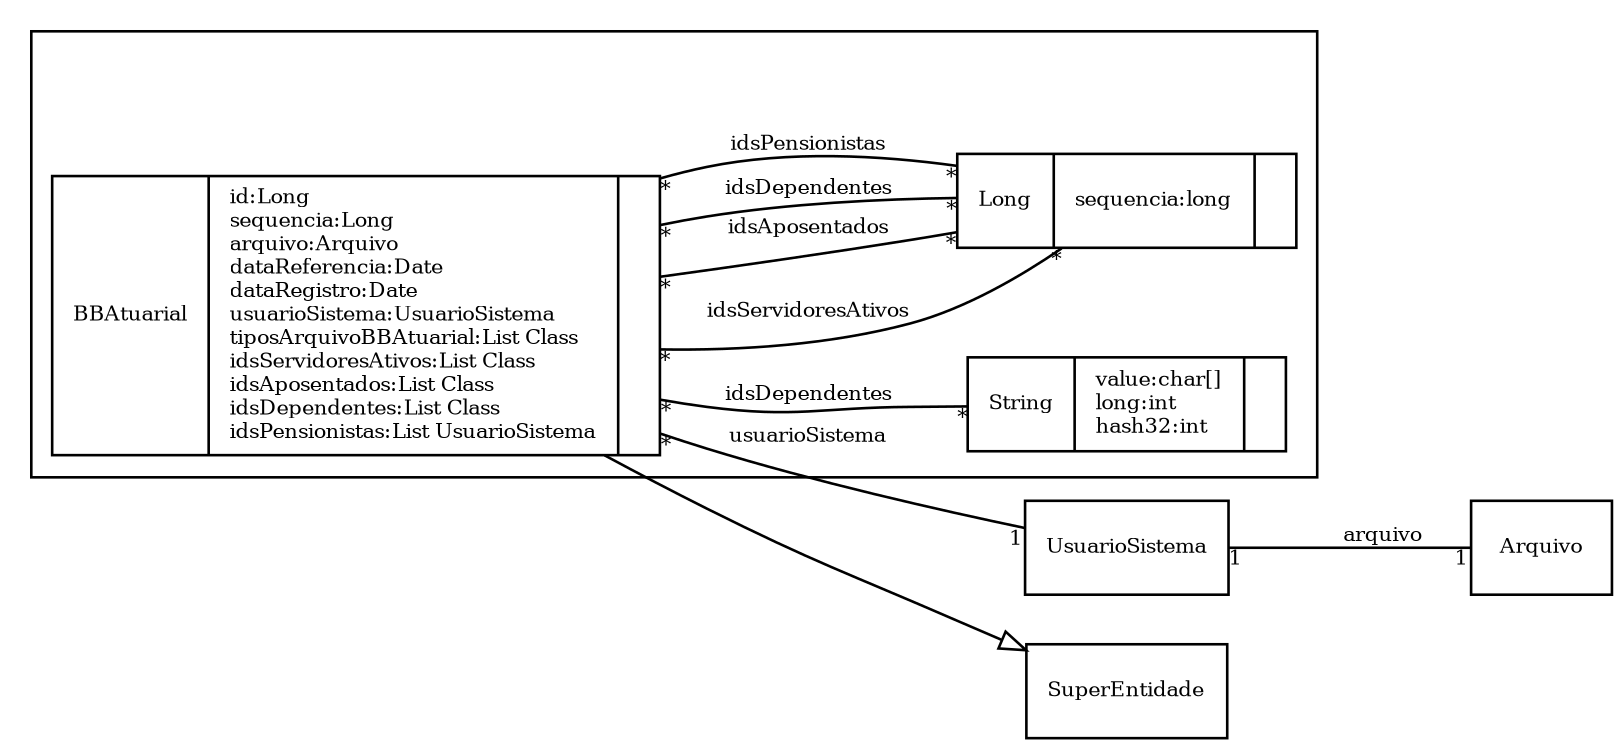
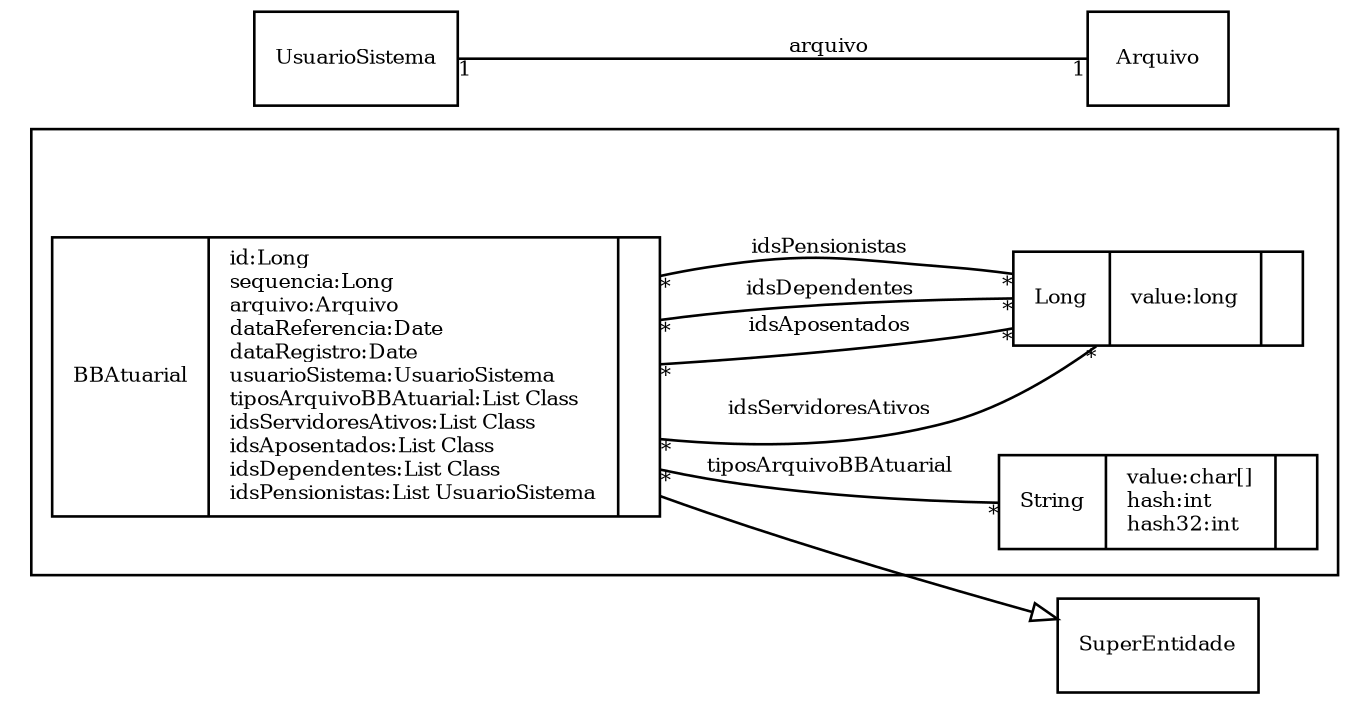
(1154, 200) -> (1185, 297)
(809, 395) -> (829, 467)
(1136, 403) -> (1170, 501)
(878, 495) -> none
